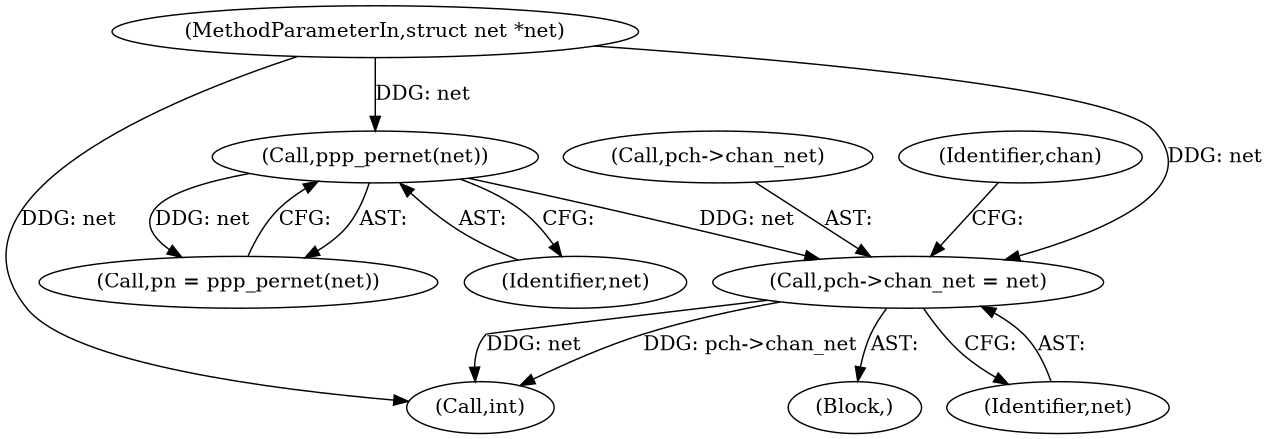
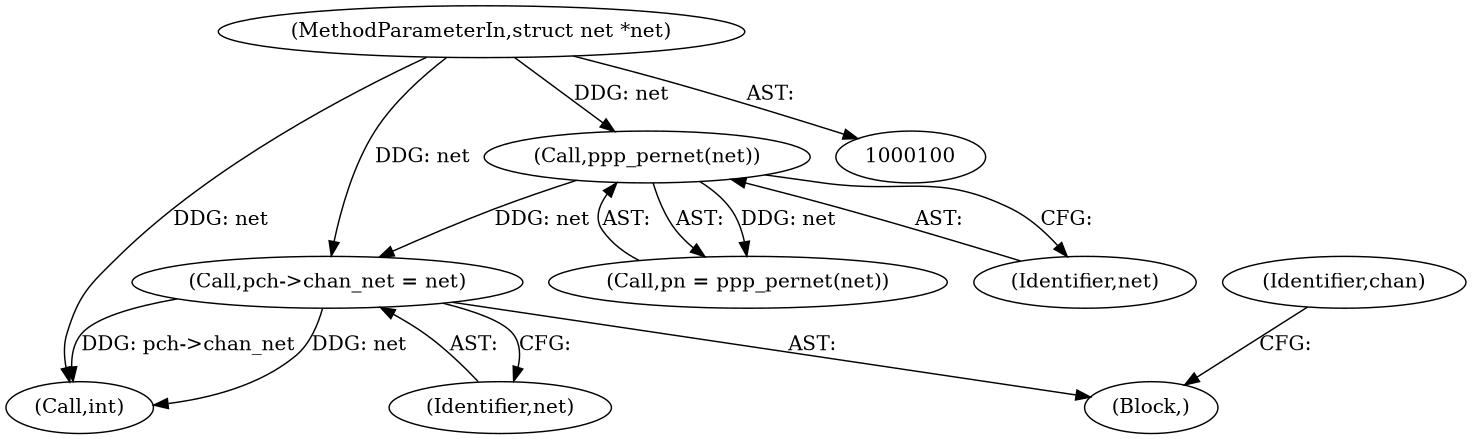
(718, 157) -> none
none -> (911, 157)
(969, 214) -> (1252, 342)
(308, 220) -> (630, 220)
